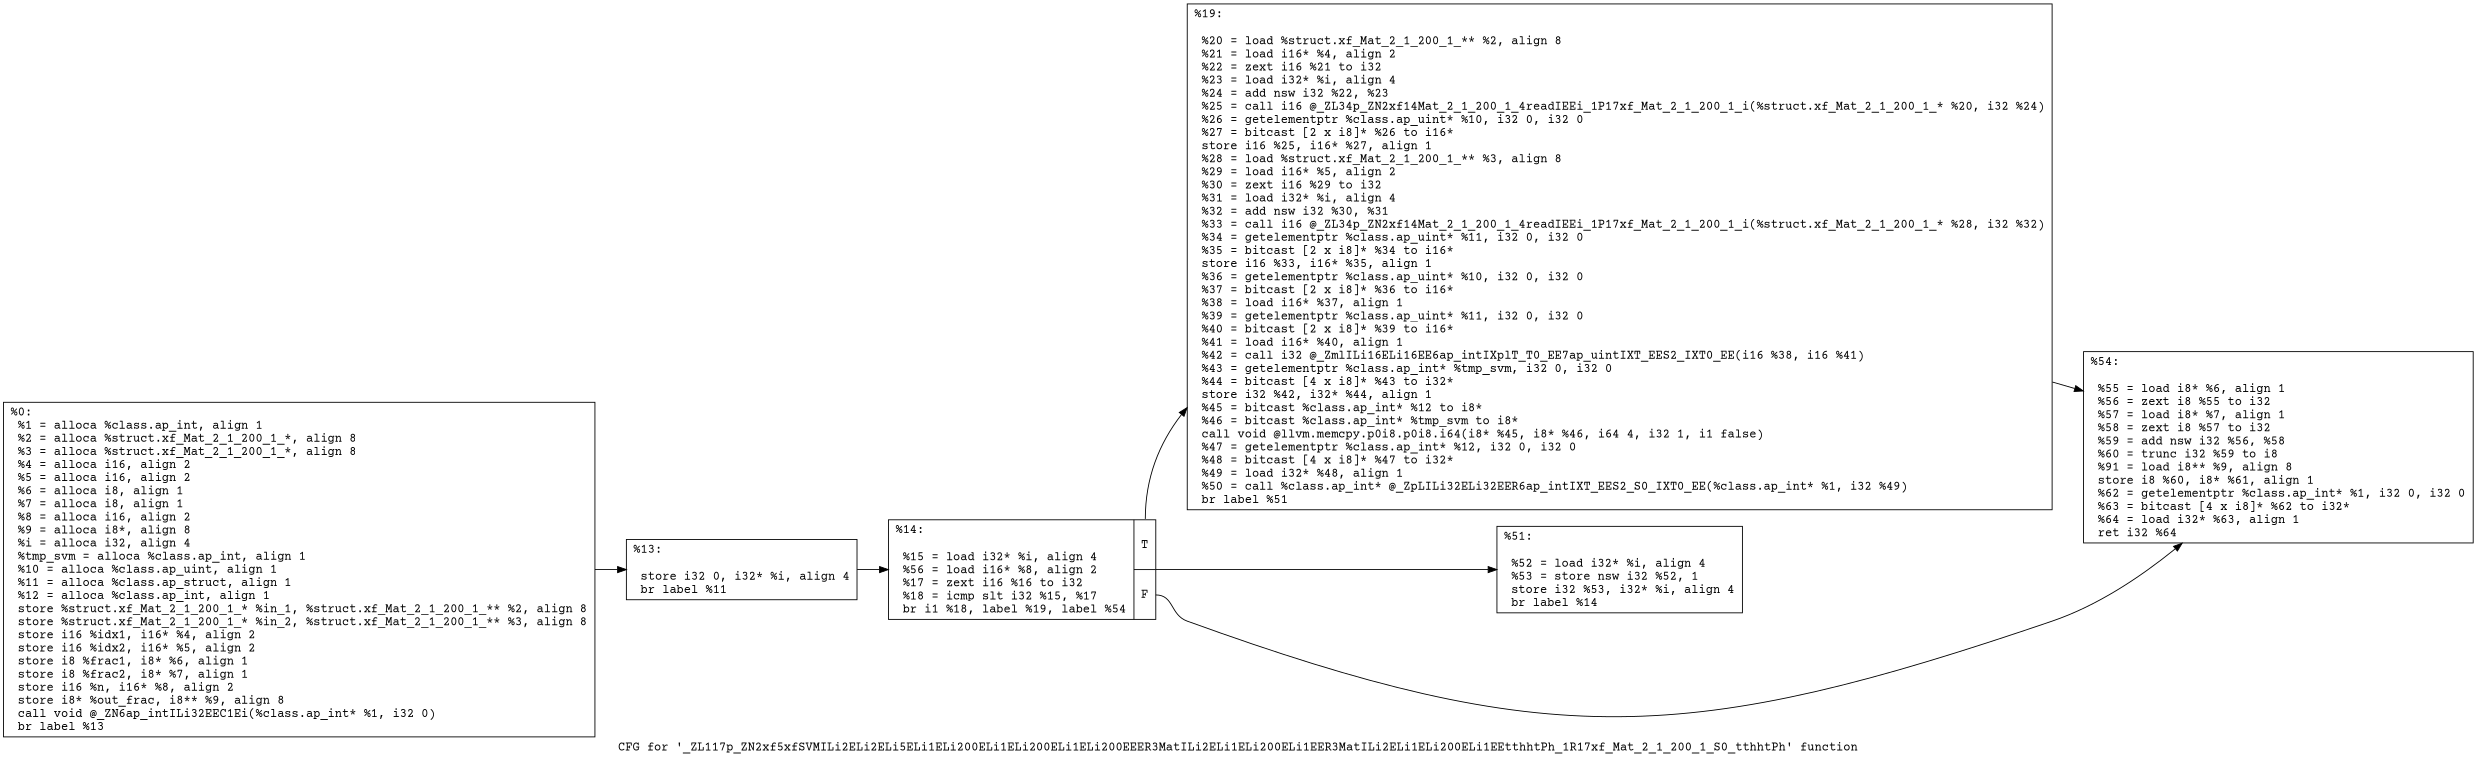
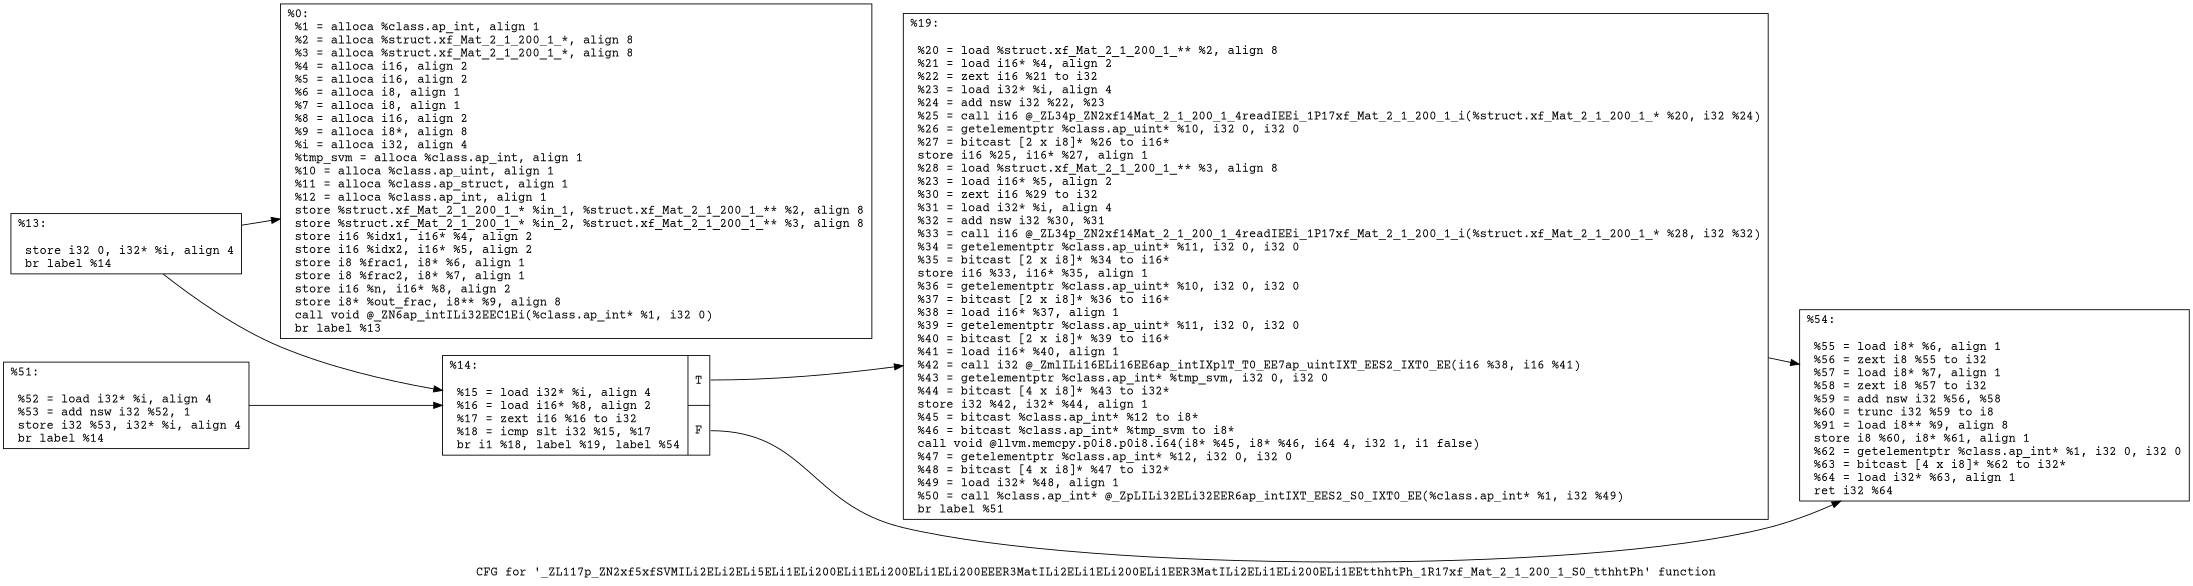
(1296, 172) -> (1012, 181)
(606, 570) -> (257, 223)
(997, 570) -> (551, 405)
(1322, 570) -> (341, 405)
(1601, 576) -> (101, 412)
(681, 589) -> (65, 263)
